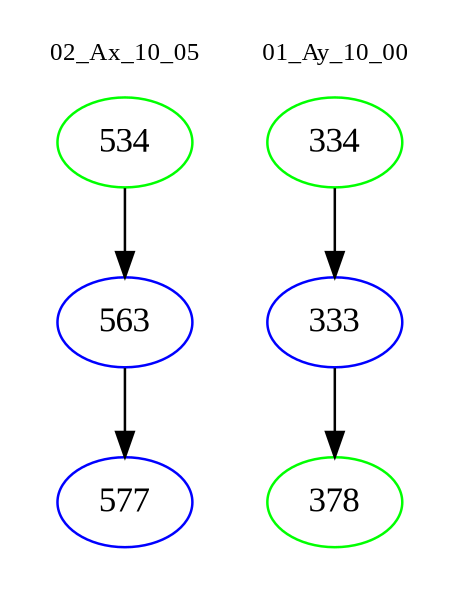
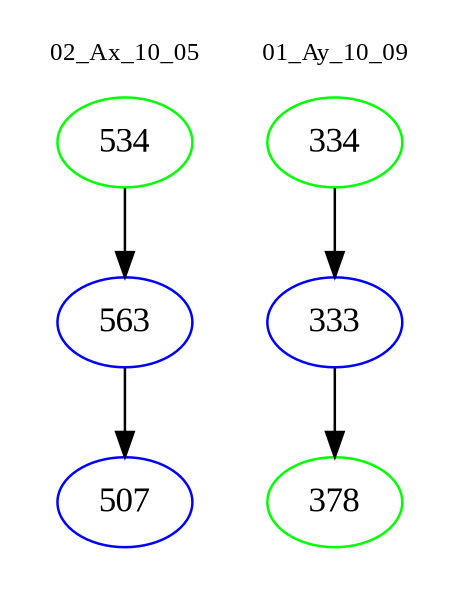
(336, 54) -> (336, 54)
(125, 502) -> (125, 502)
